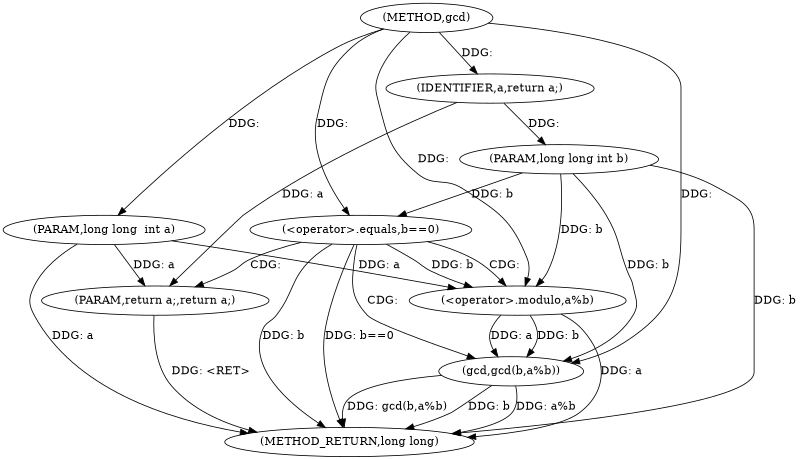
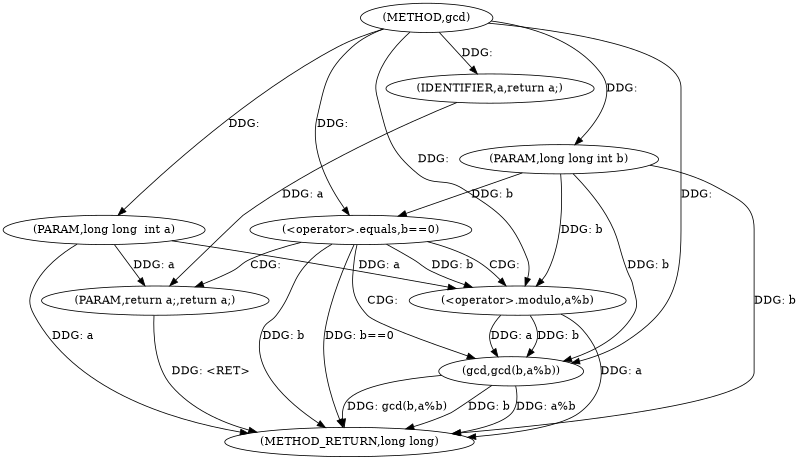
(522, 121) -> (583, 56)
